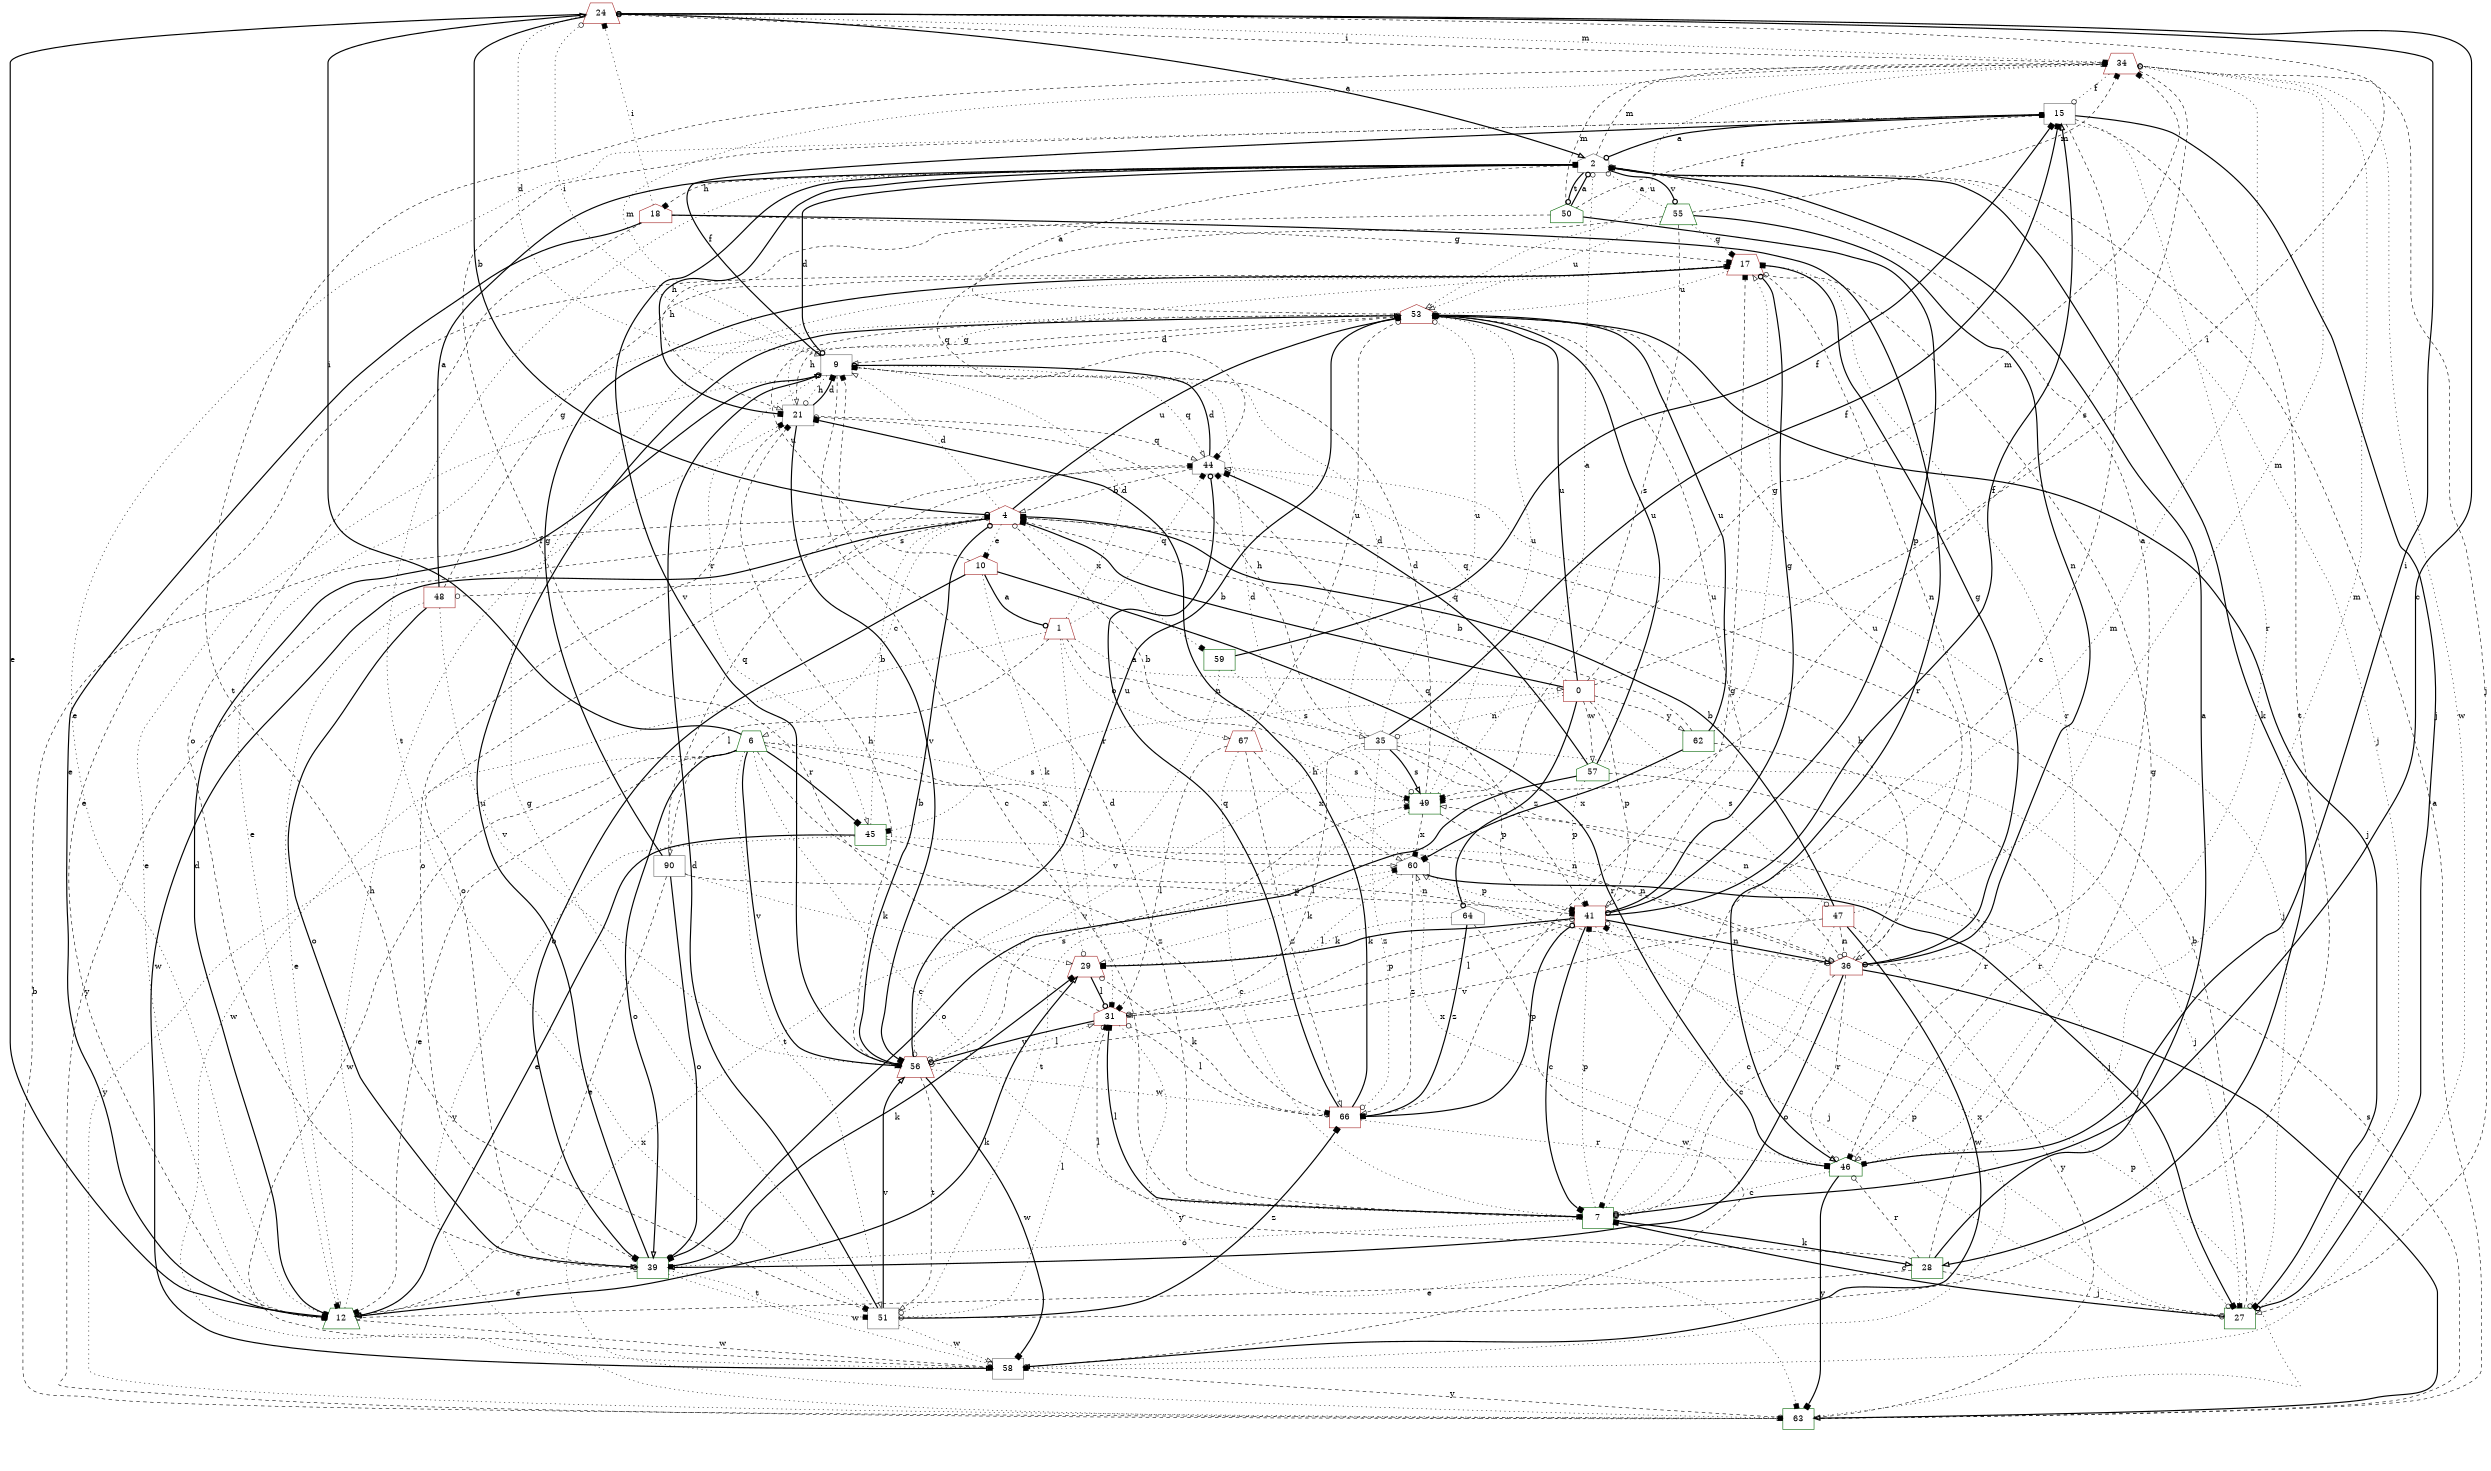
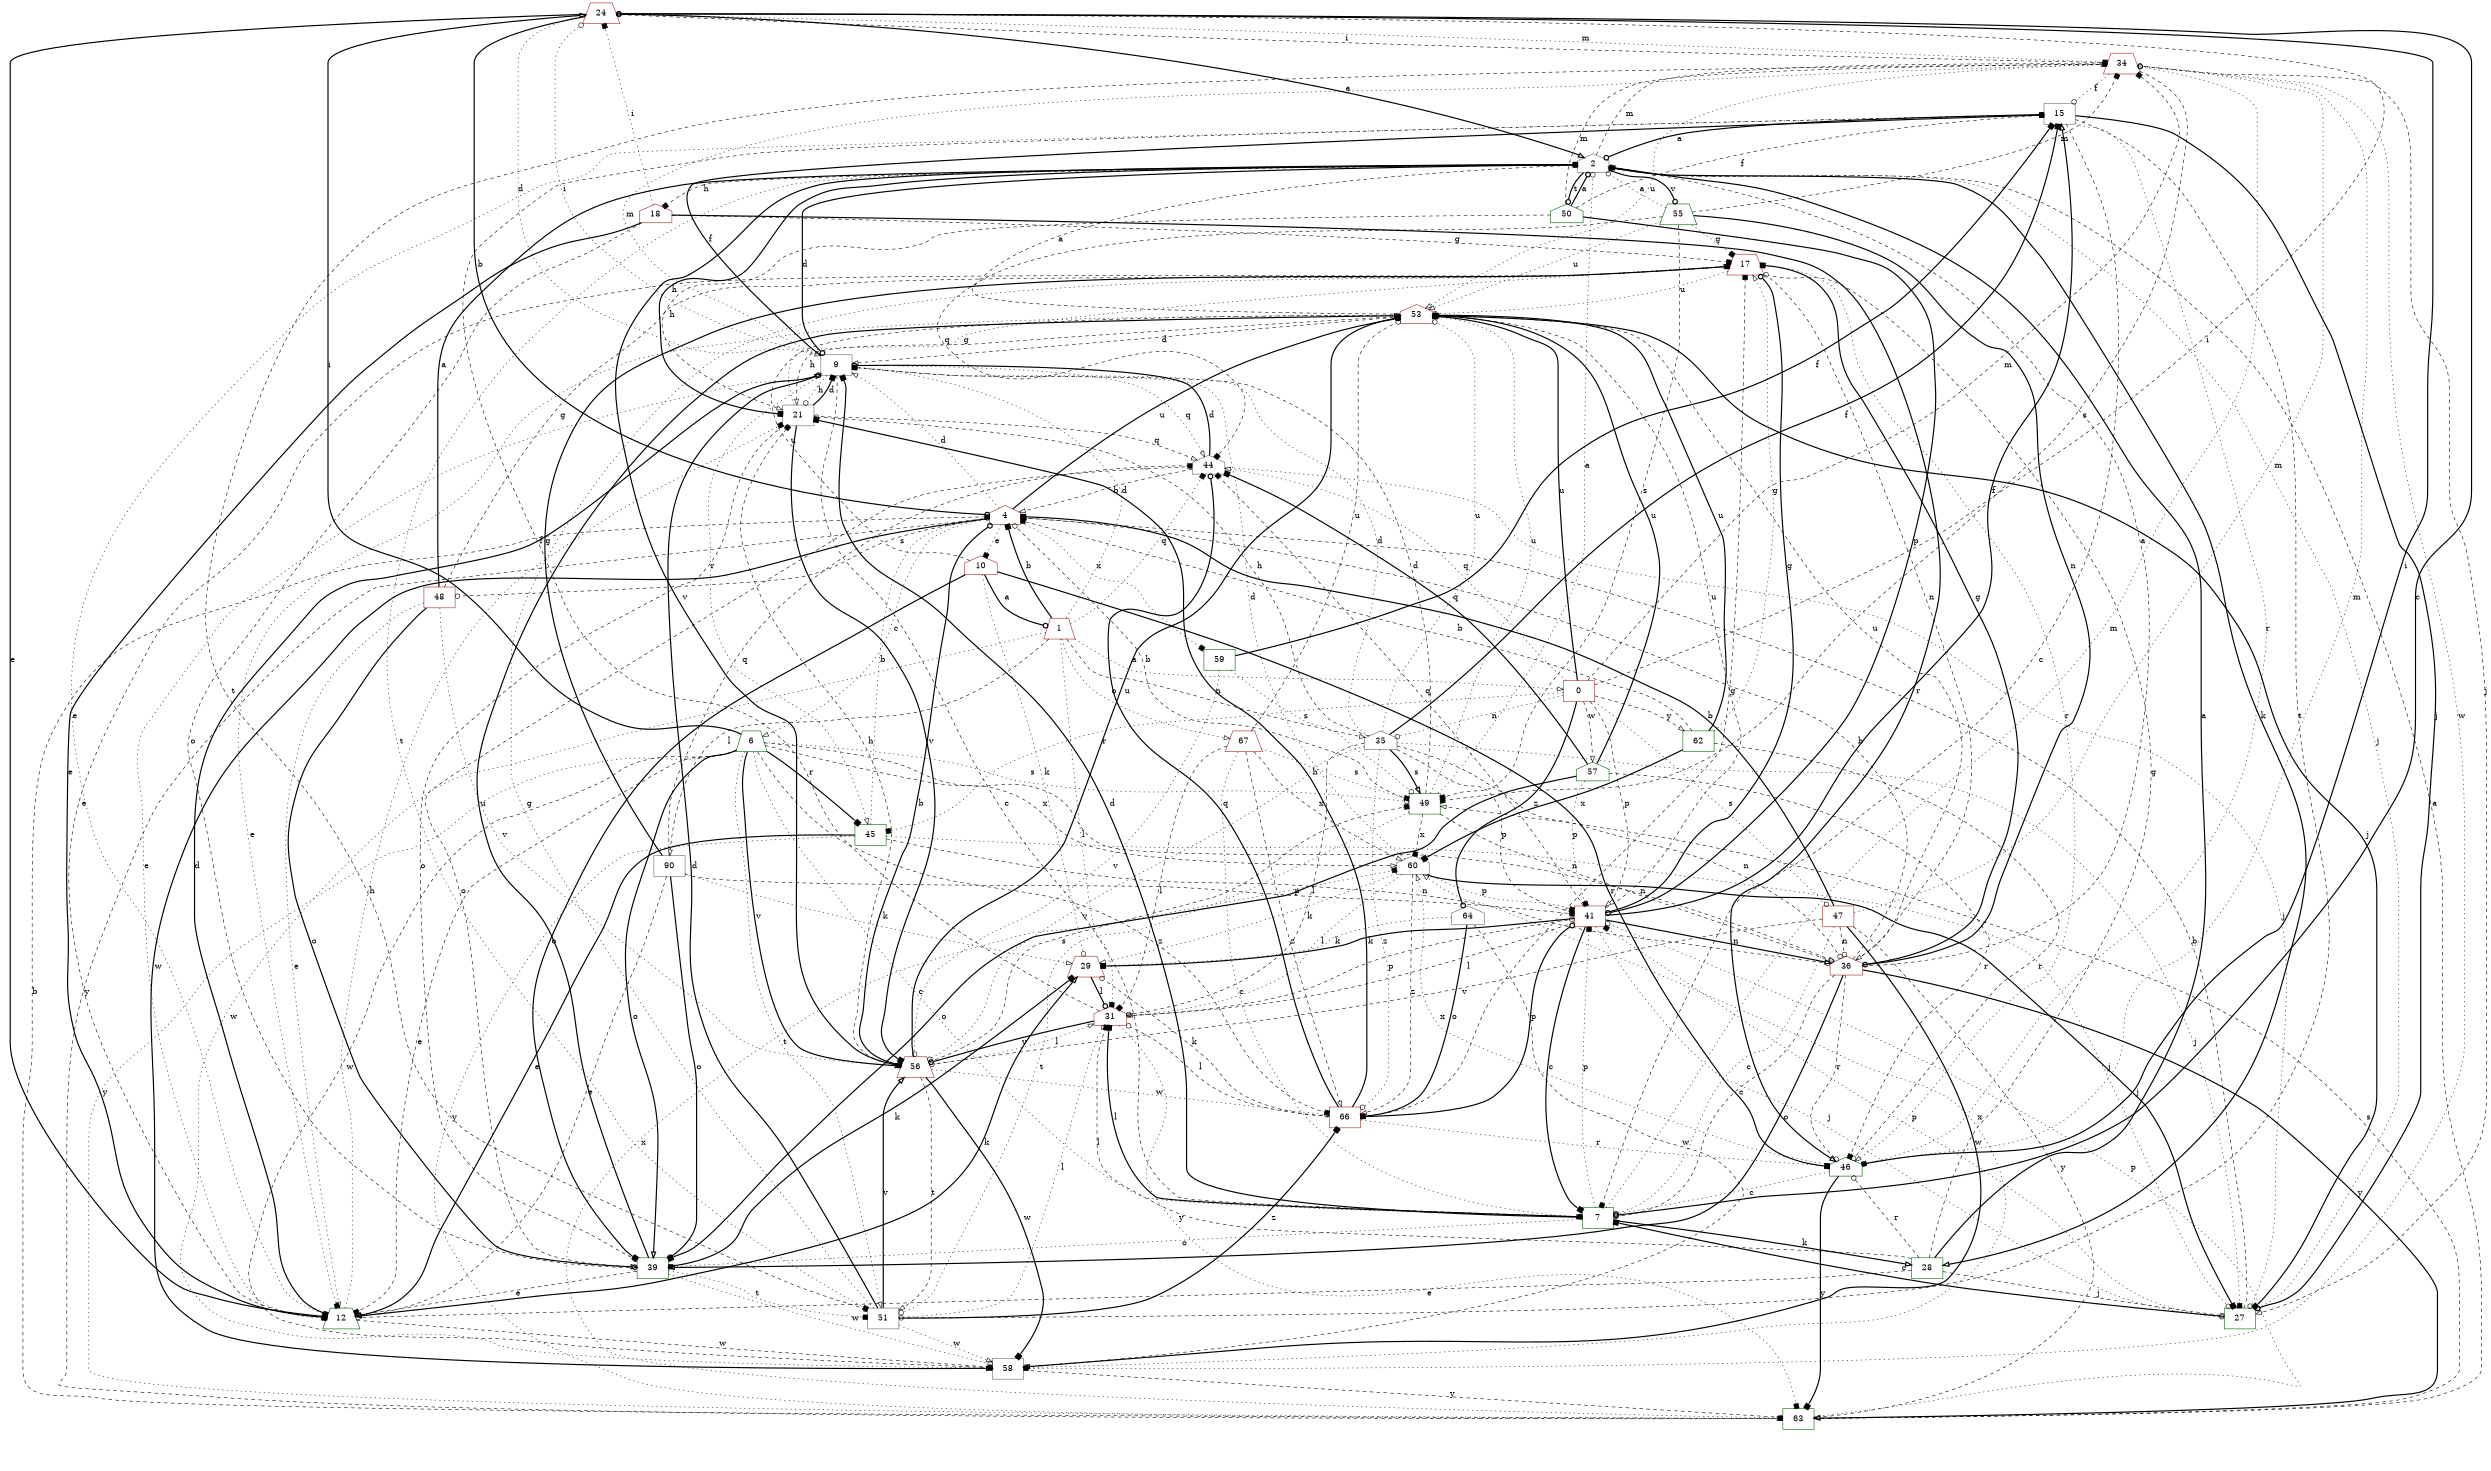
(1301, 627) -> (1026, 576)
(1168, 983) -> (1168, 983)
(1455, 1017) -> (1455, 1017)
